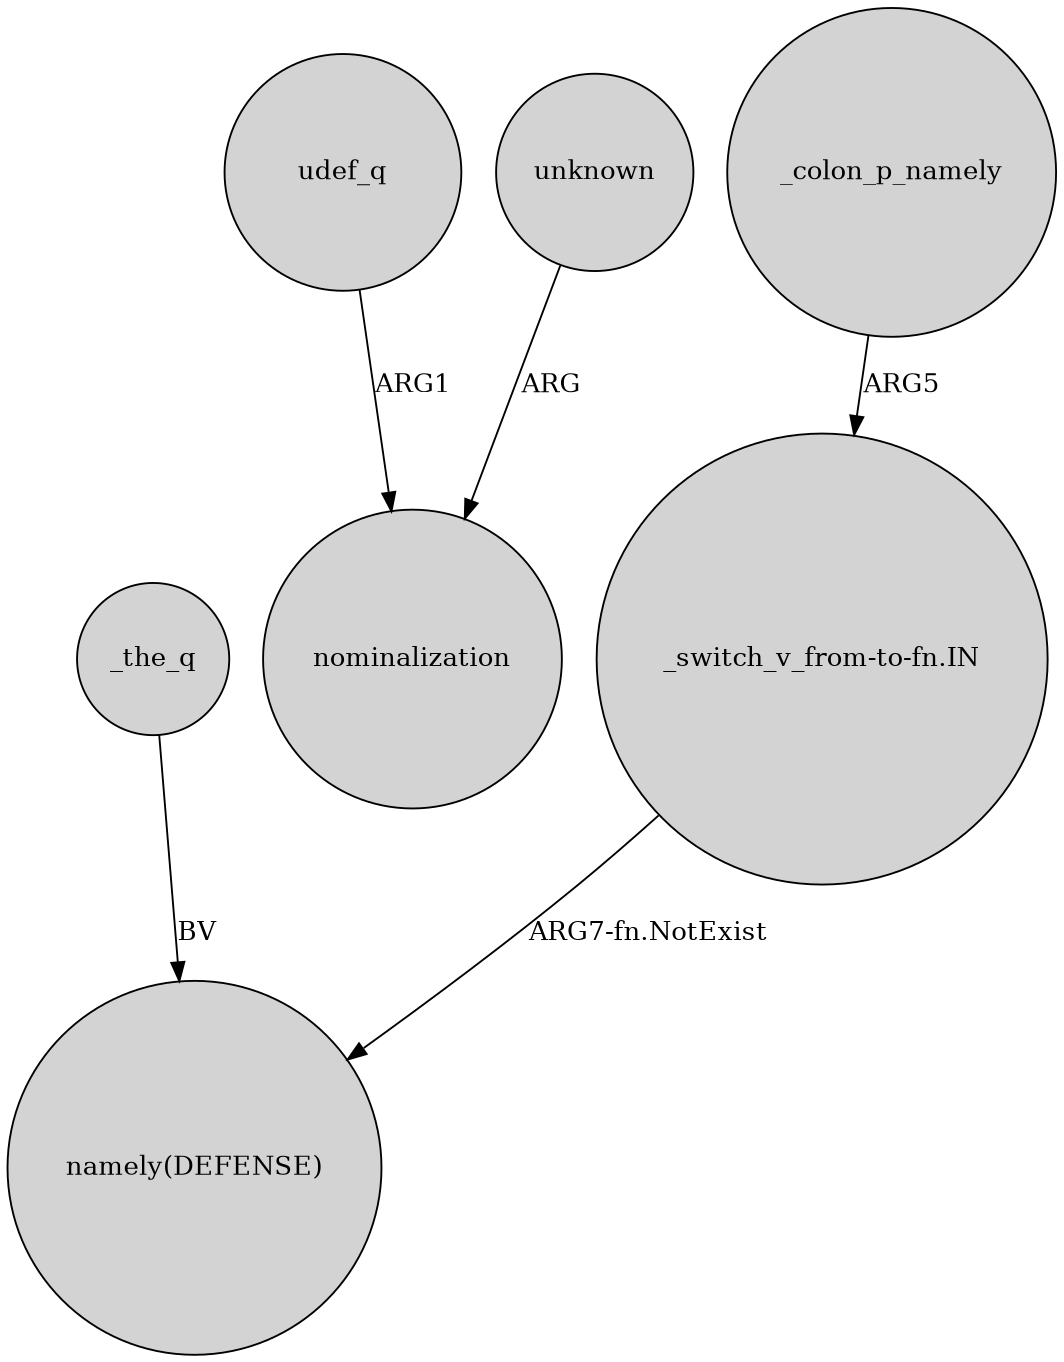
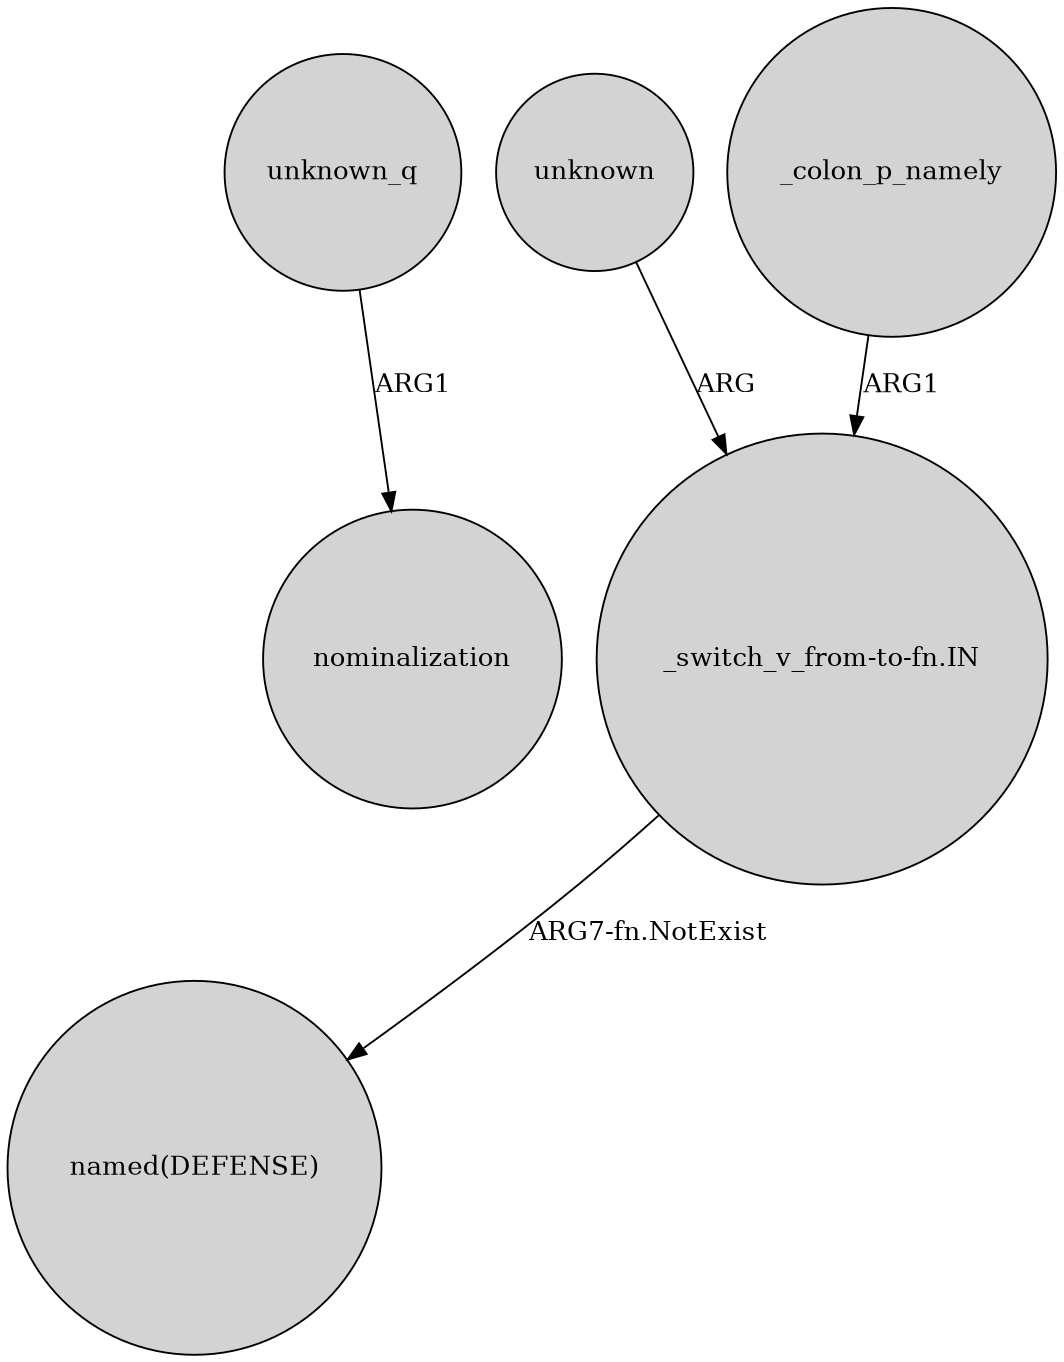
(343, 172) -> (343, 172)
(516, 383) -> (677, 349)
(902, 385) -> (902, 385)
(153, 659) -> none
(194, 1168) -> (194, 1168)
